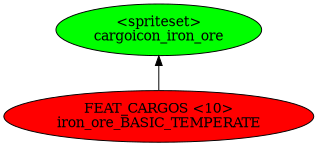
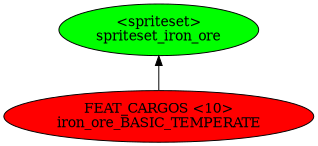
(159, 30) -> (159, 30)
